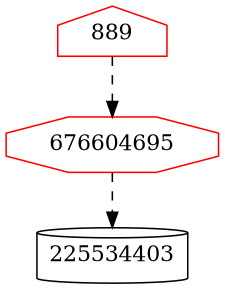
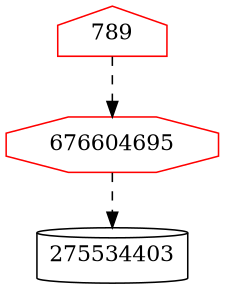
(112, 34) -> (112, 34)
(112, 255) -> (112, 255)
